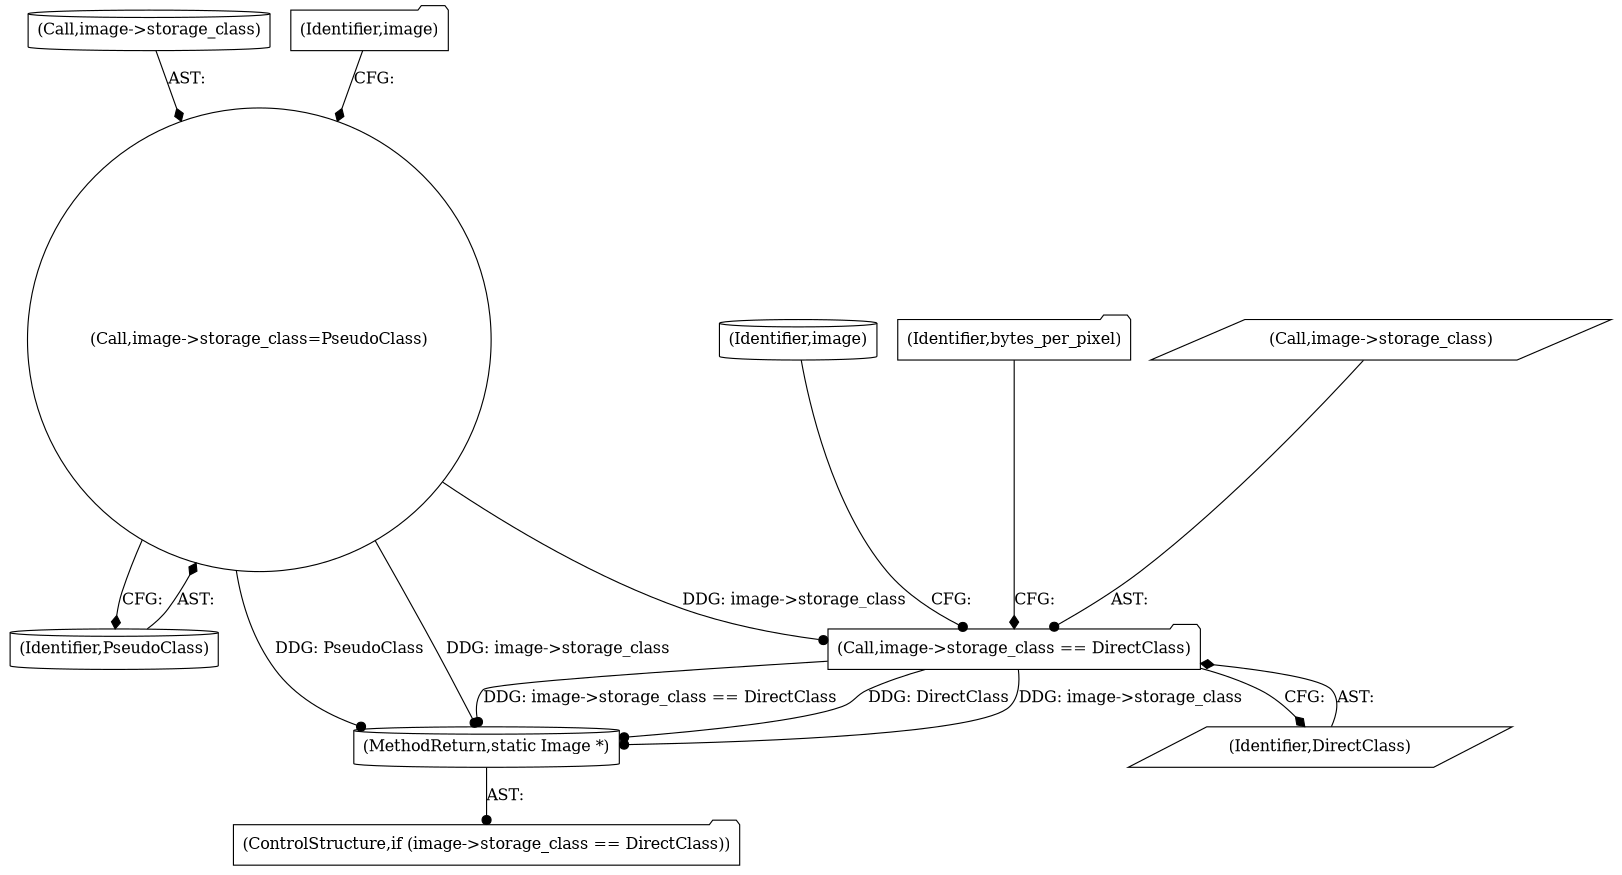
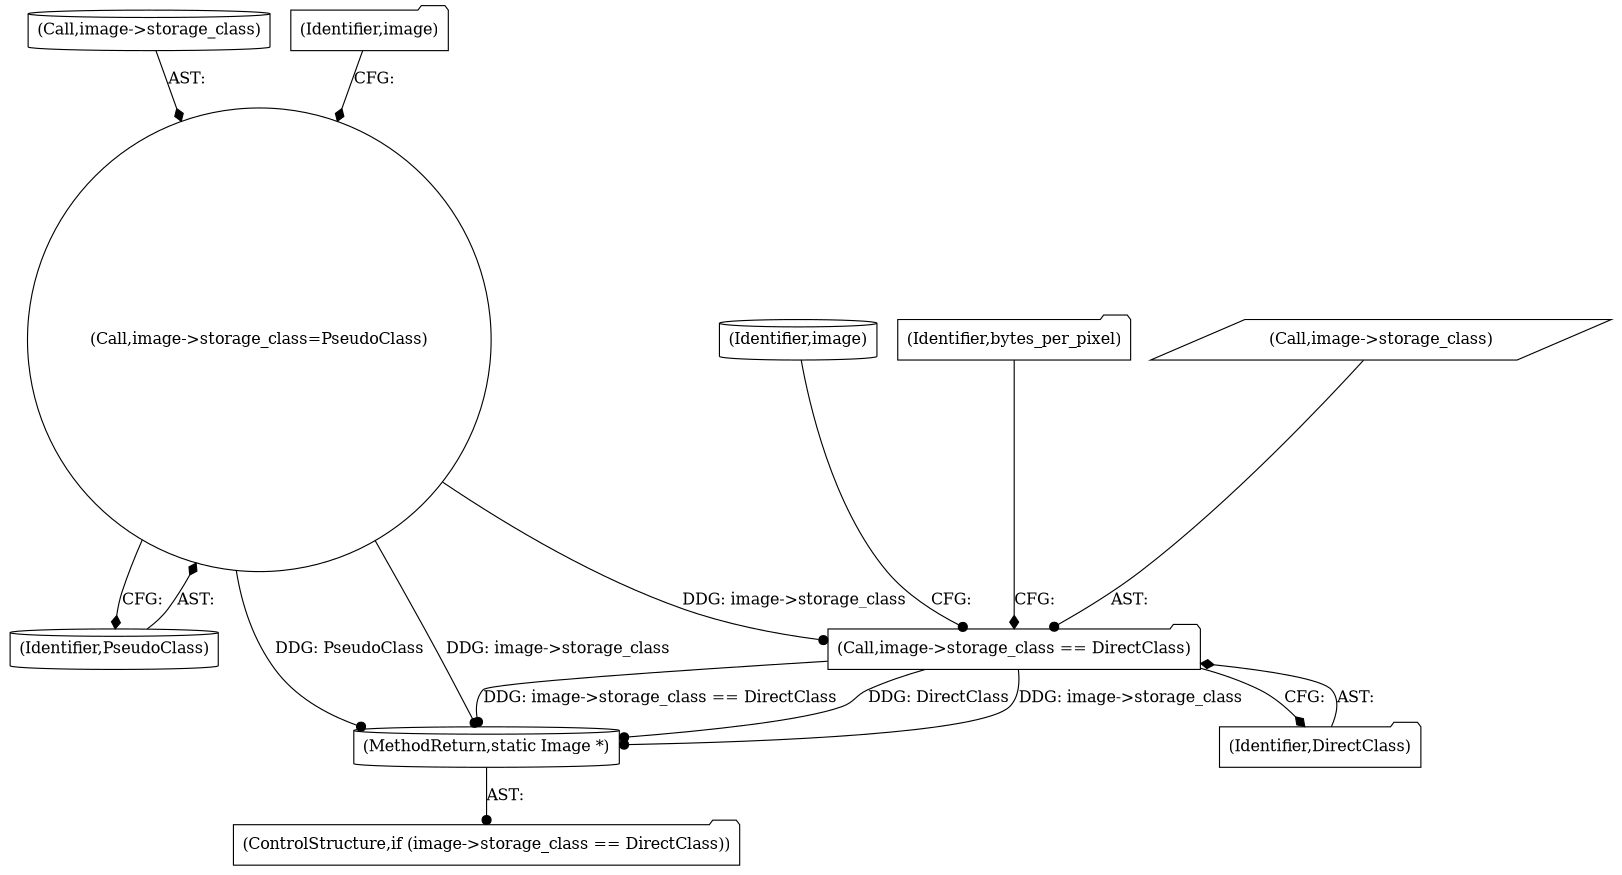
(1320, 747) -> (1320, 747)
